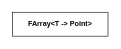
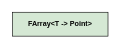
(60, 24) -> (60, 24)
